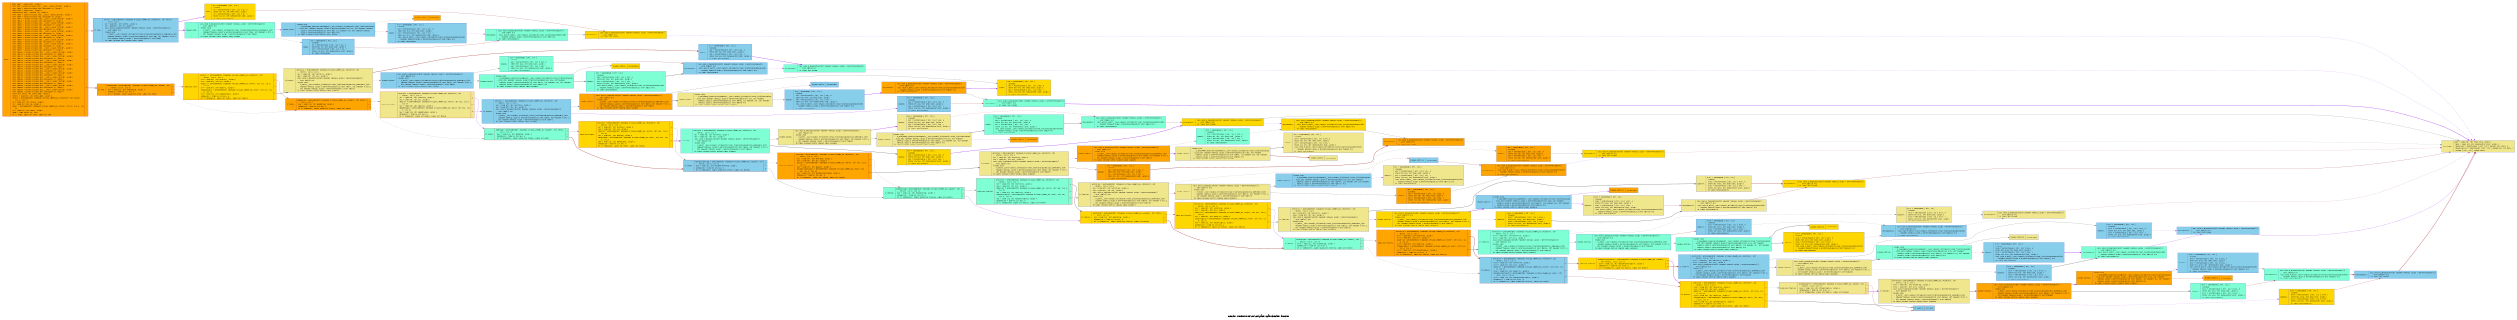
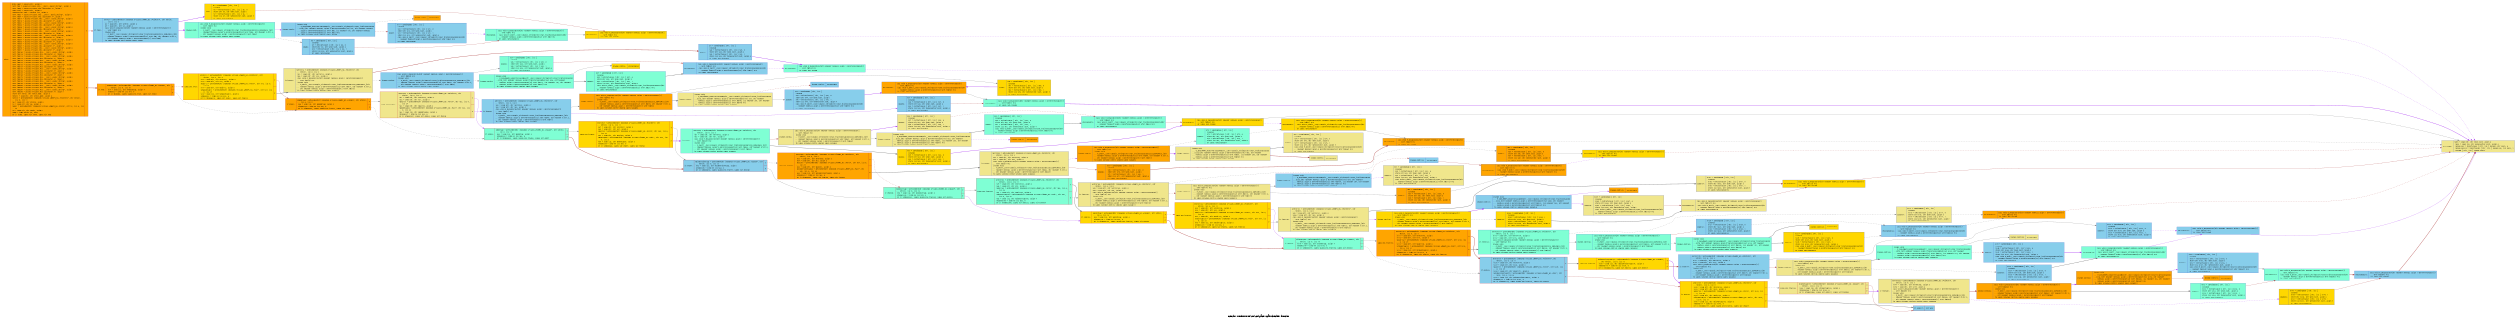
(981, 89) -> (983, 87)
(2024, 215) -> (2024, 215)
